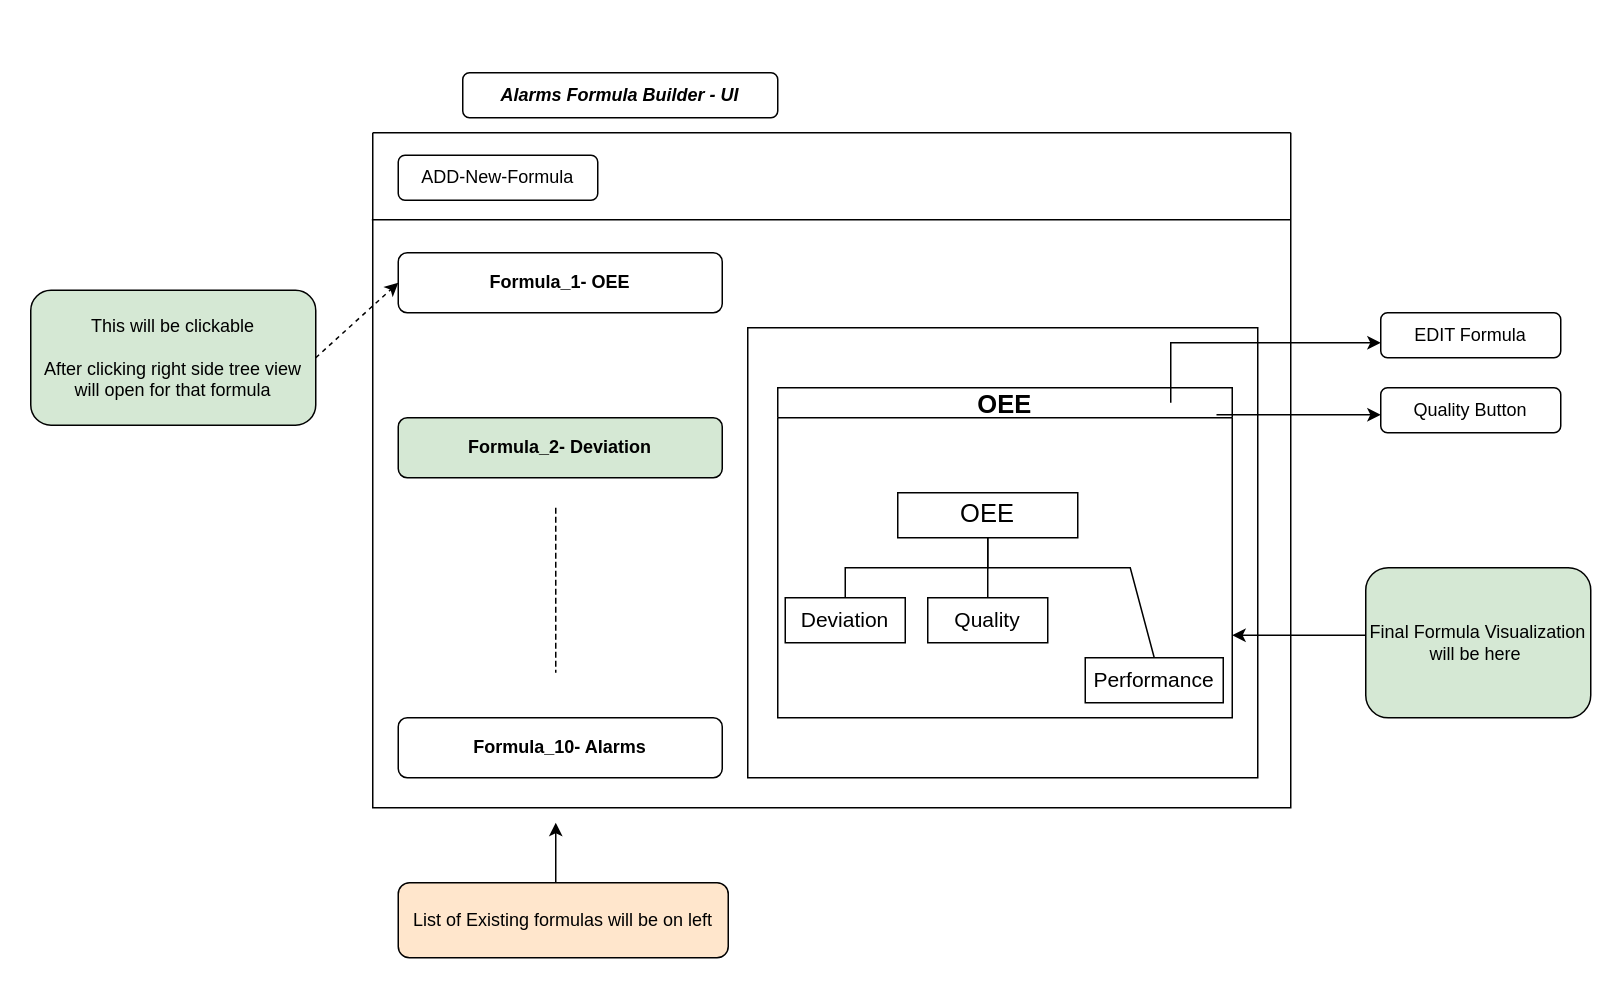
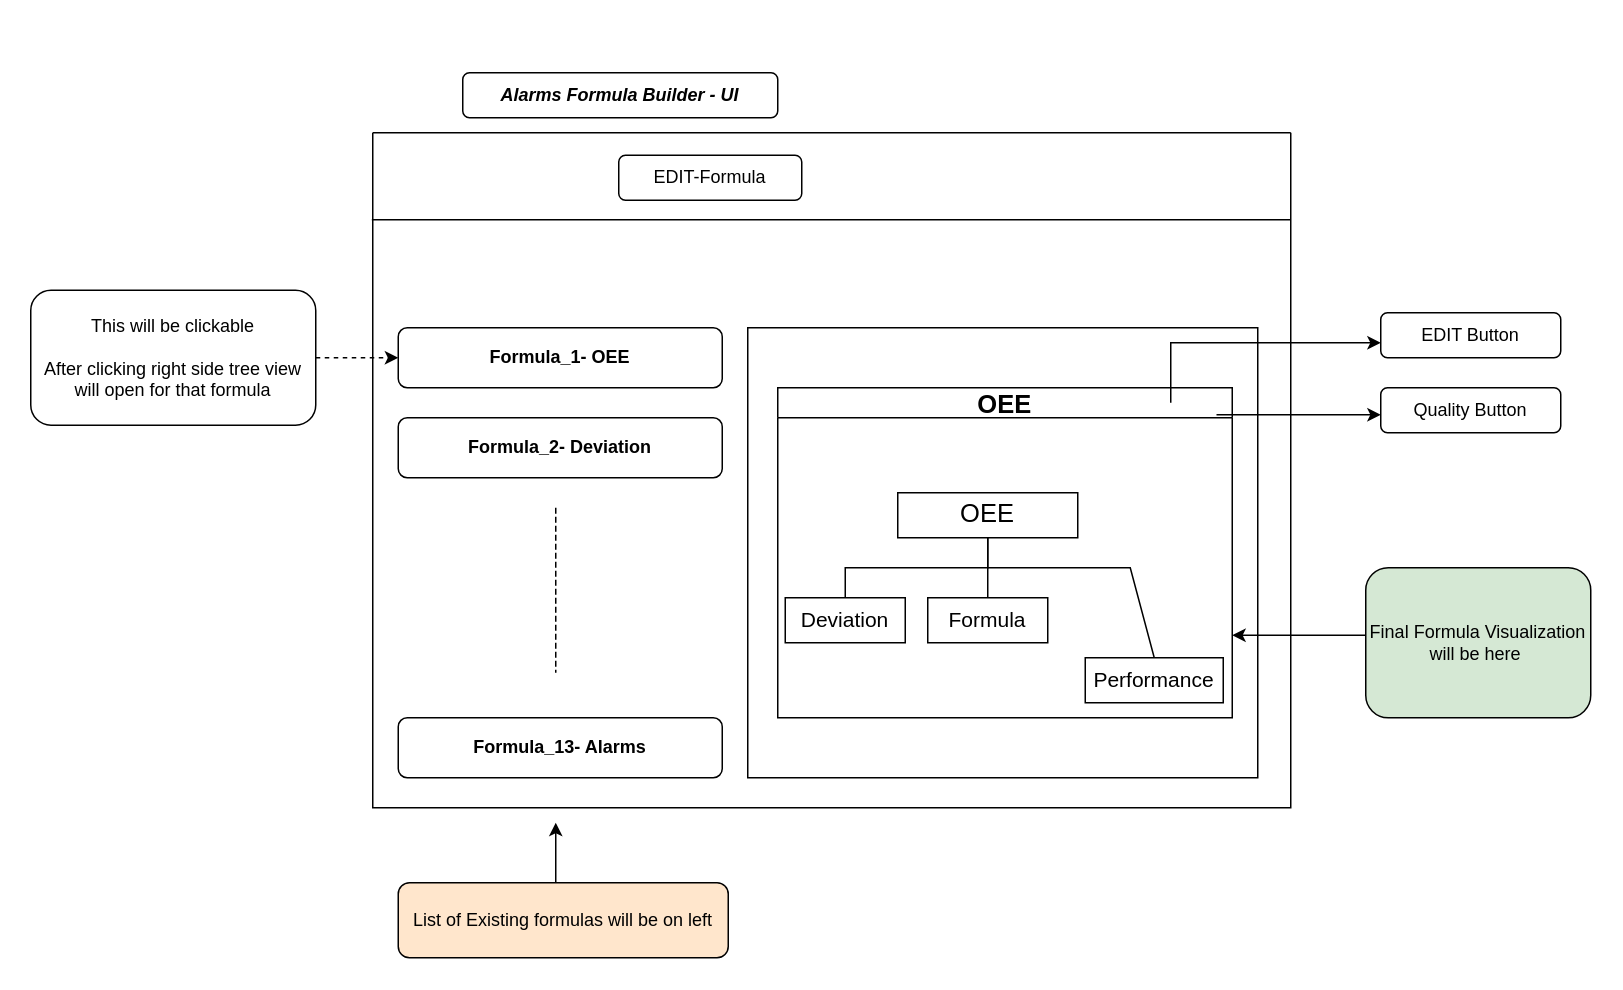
(498, 178) -> none
none -> (710, 178)
(560, 283) -> (560, 358)
(1471, 335) -> (1471, 335)
(173, 358) -> (173, 358)
(560, 448) -> (560, 448)
(988, 620) -> (988, 620)
(560, 748) -> (560, 748)
